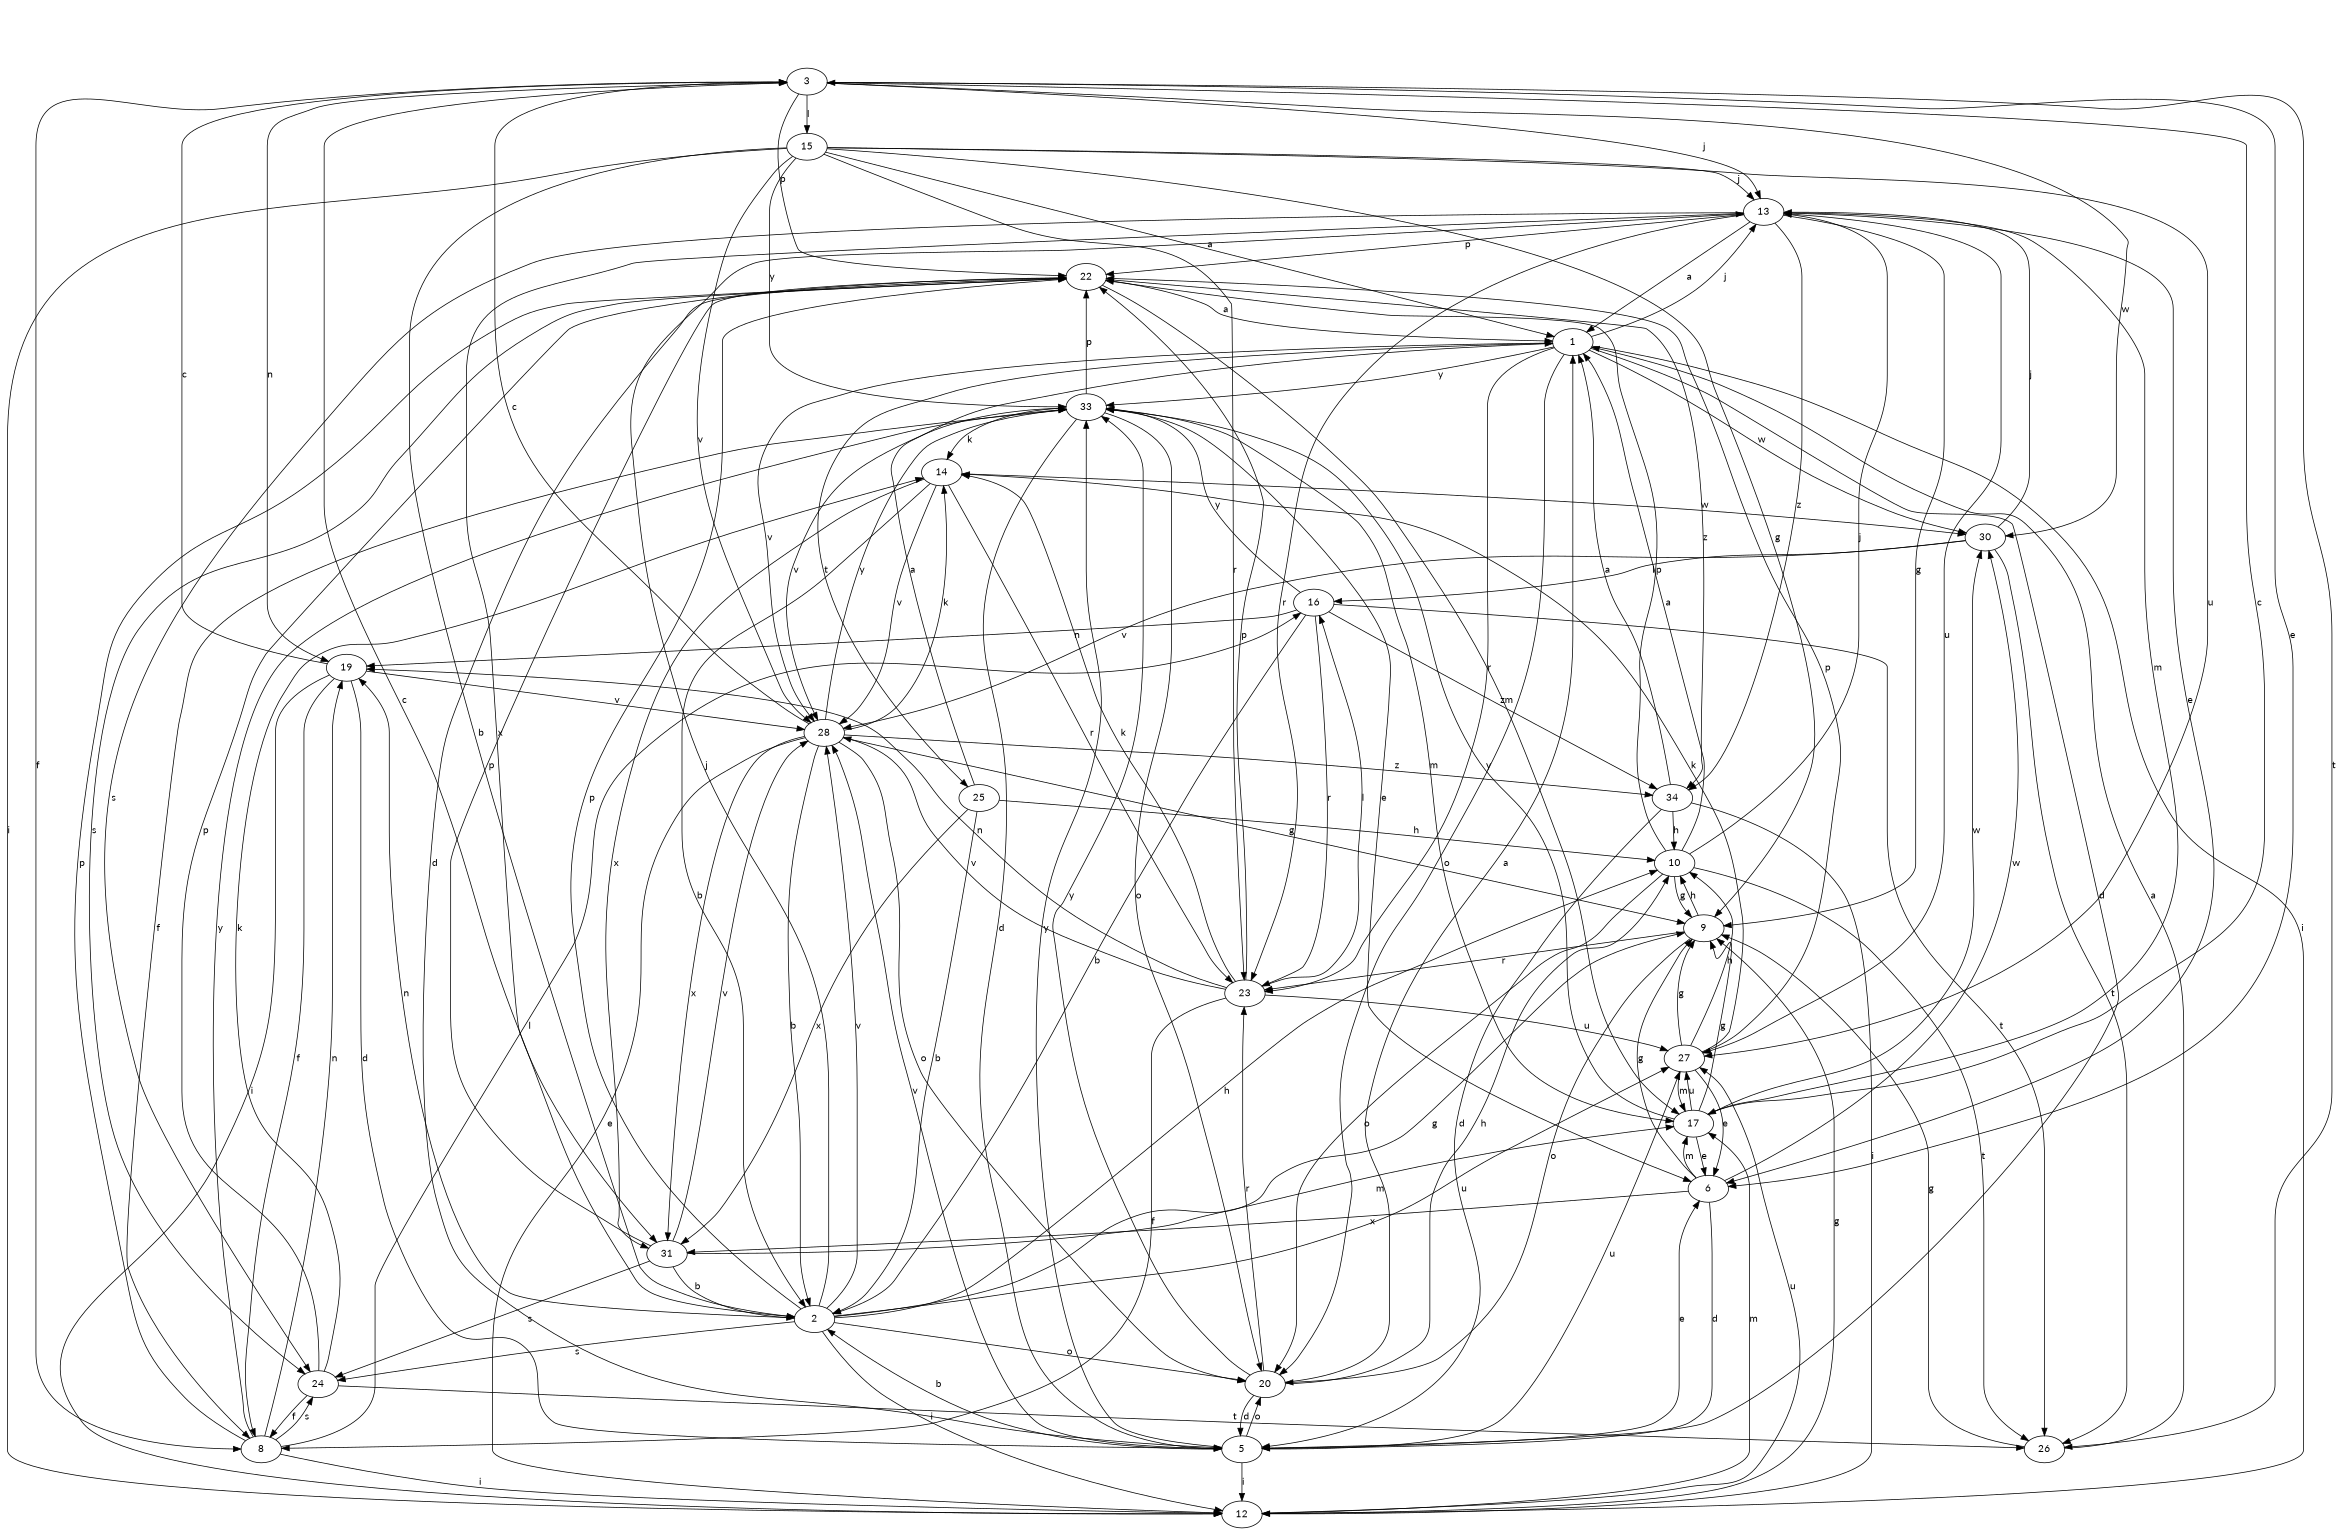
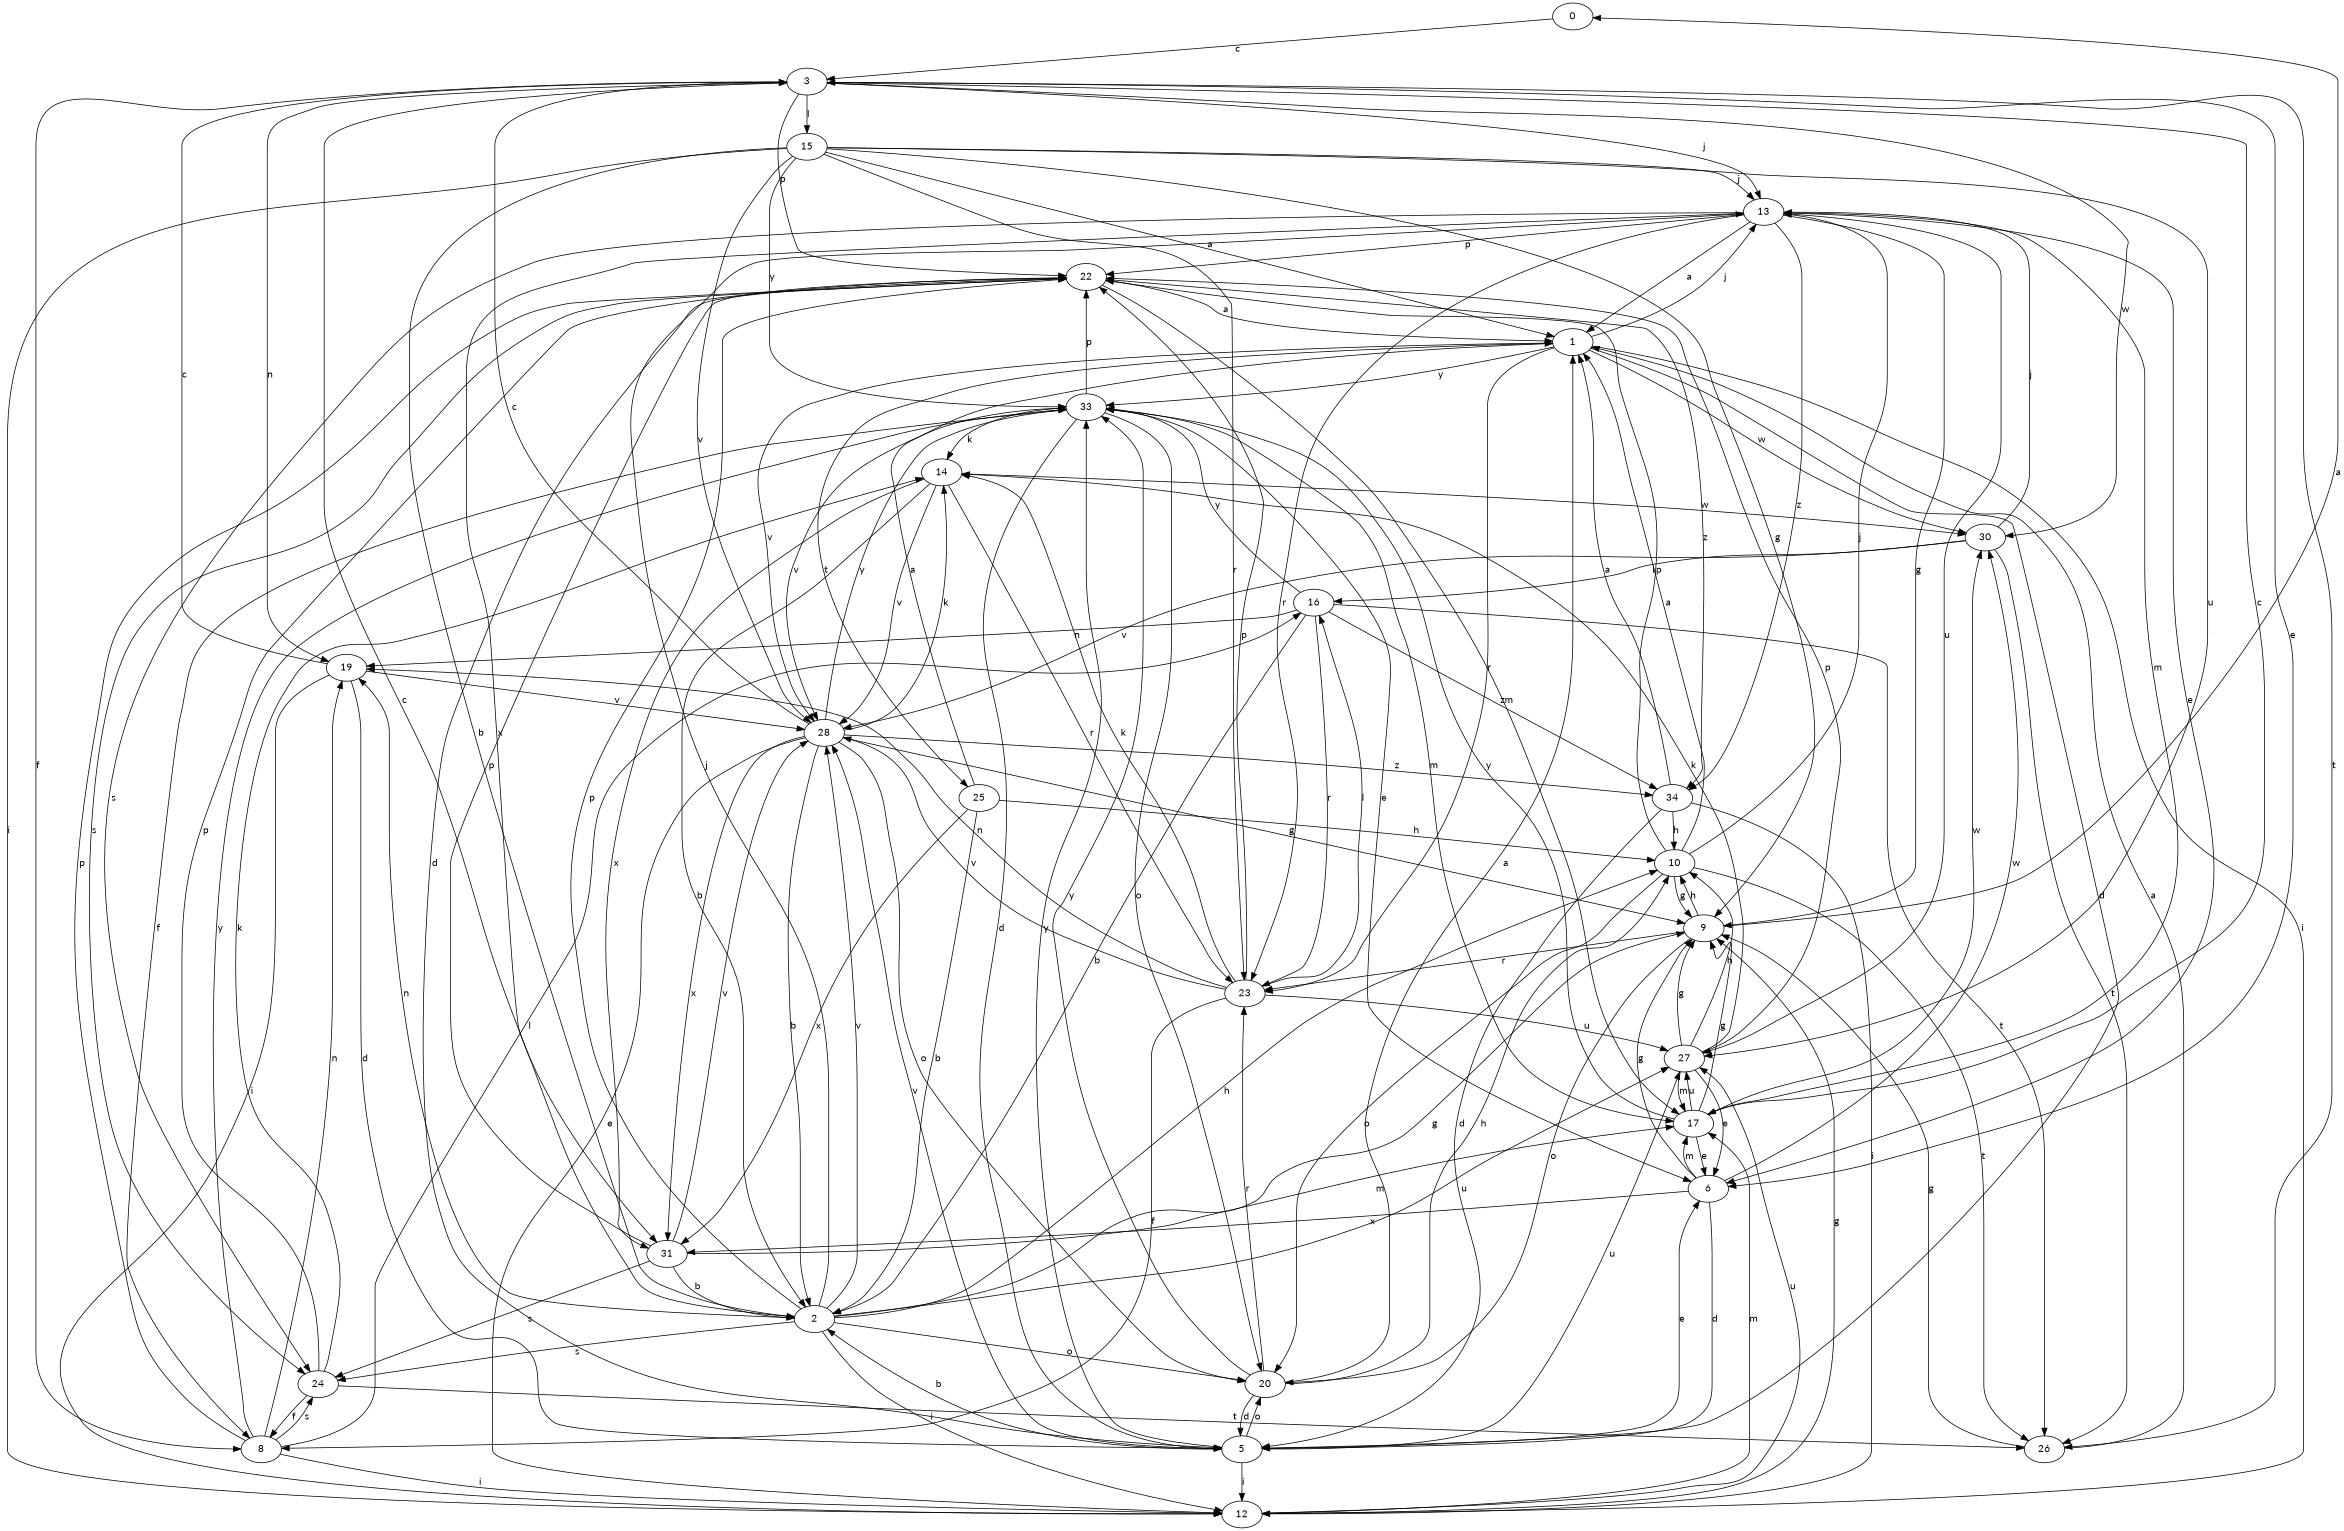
none -> (1573, 16)
(1447, 845) -> none
(295, 1051) -> none
